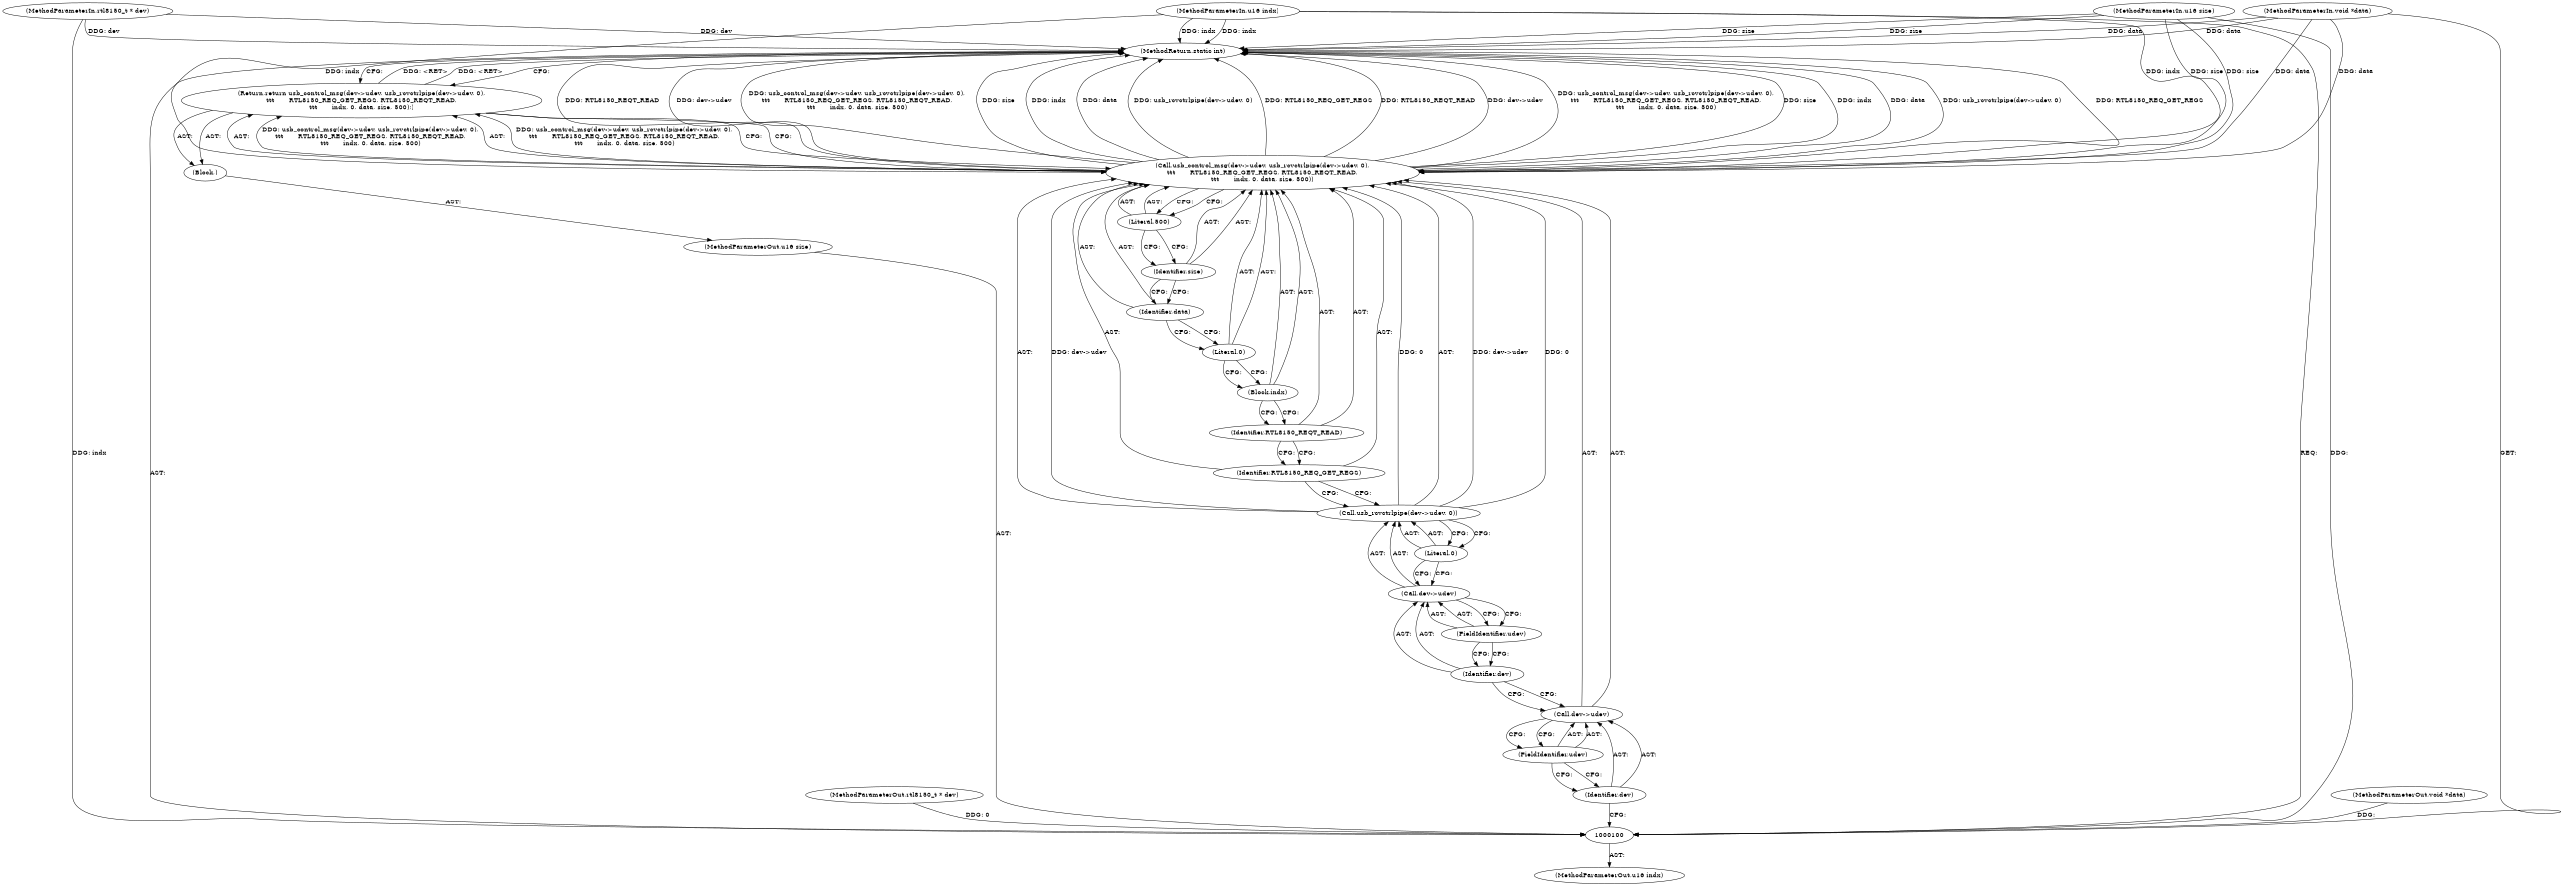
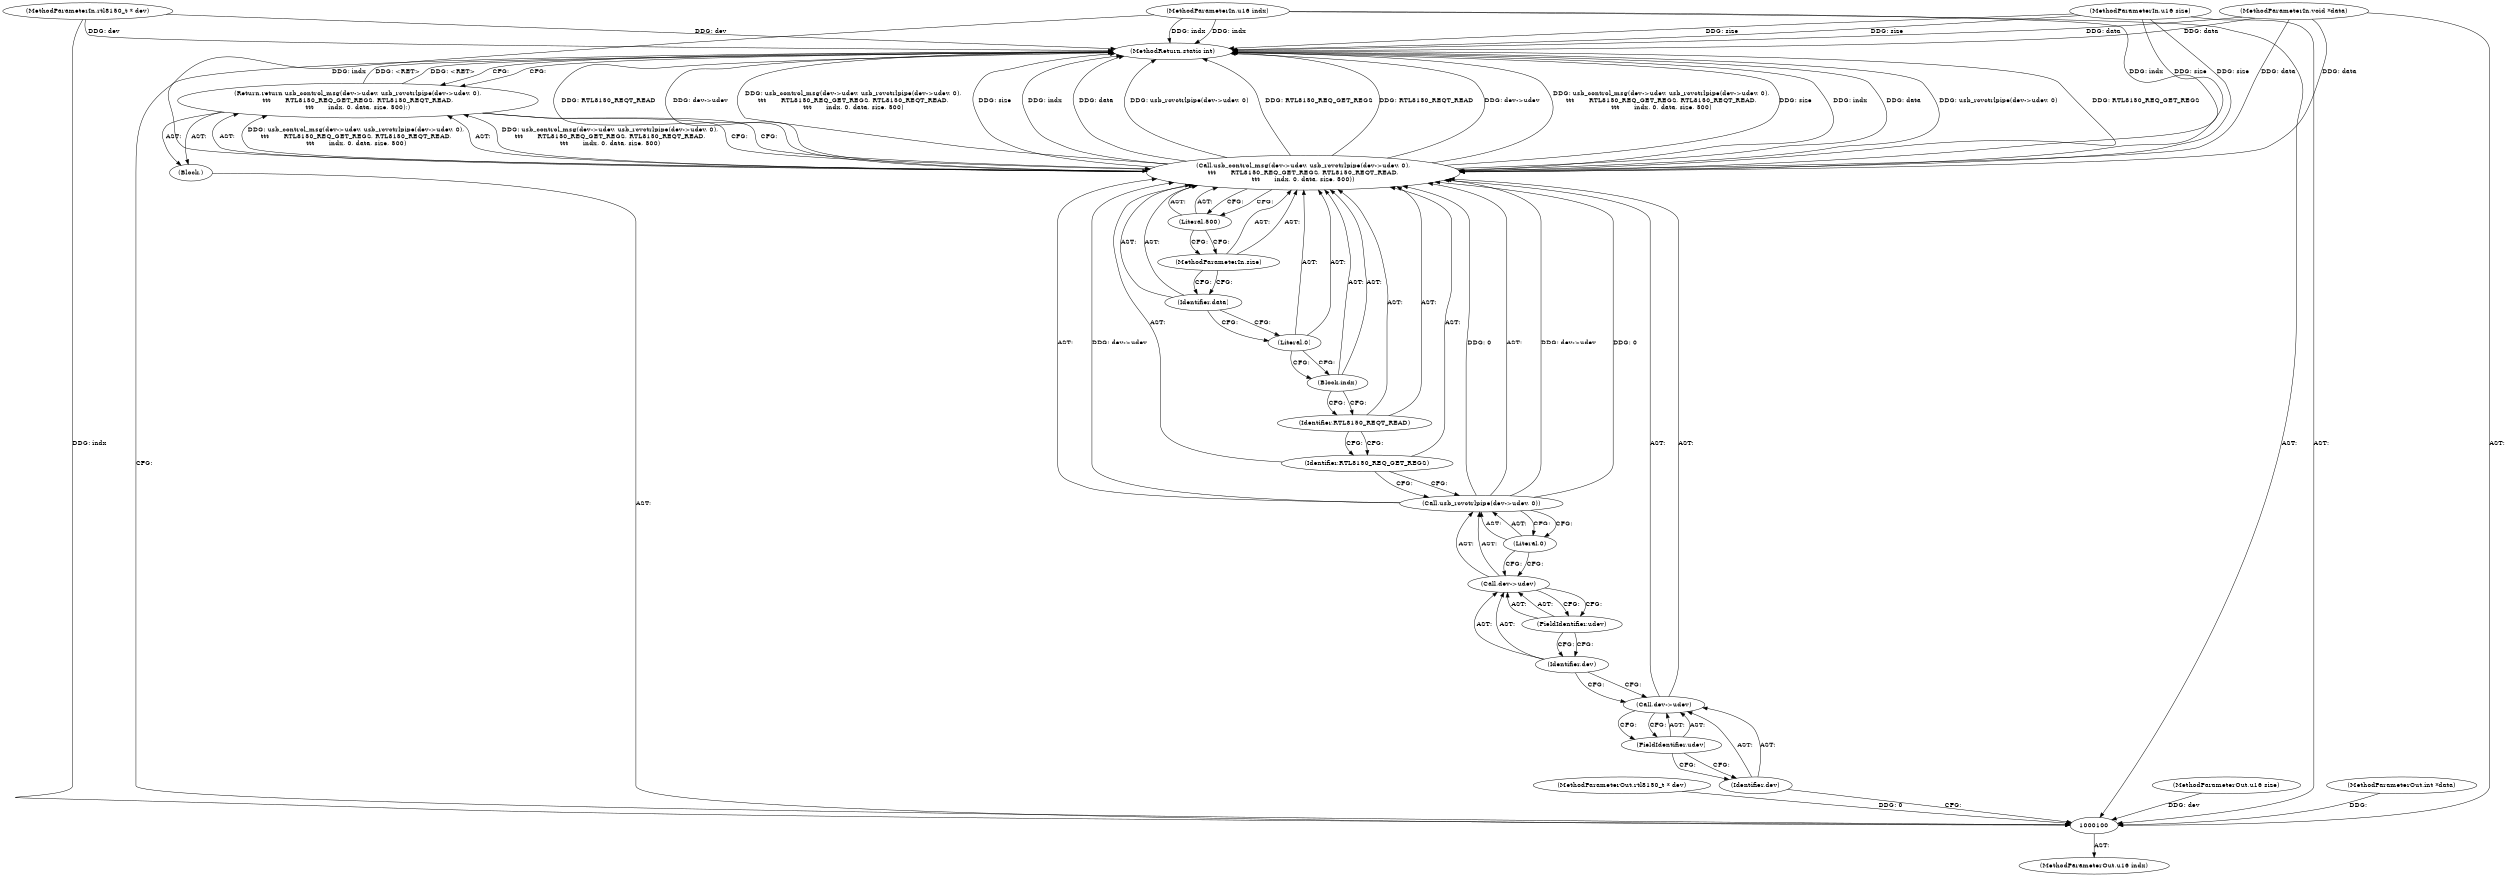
(466, 208) -> (852, 808)
(1178, 272) -> (1219, 262)
(2310, 453) -> (2291, 443)
(2340, 453) -> (2323, 443)
(2509, 453) -> (2498, 443)
(159, 473) -> (145, 463)
(1005, 533) -> (2184, 805)
(2409, 795) -> (2402, 785)
